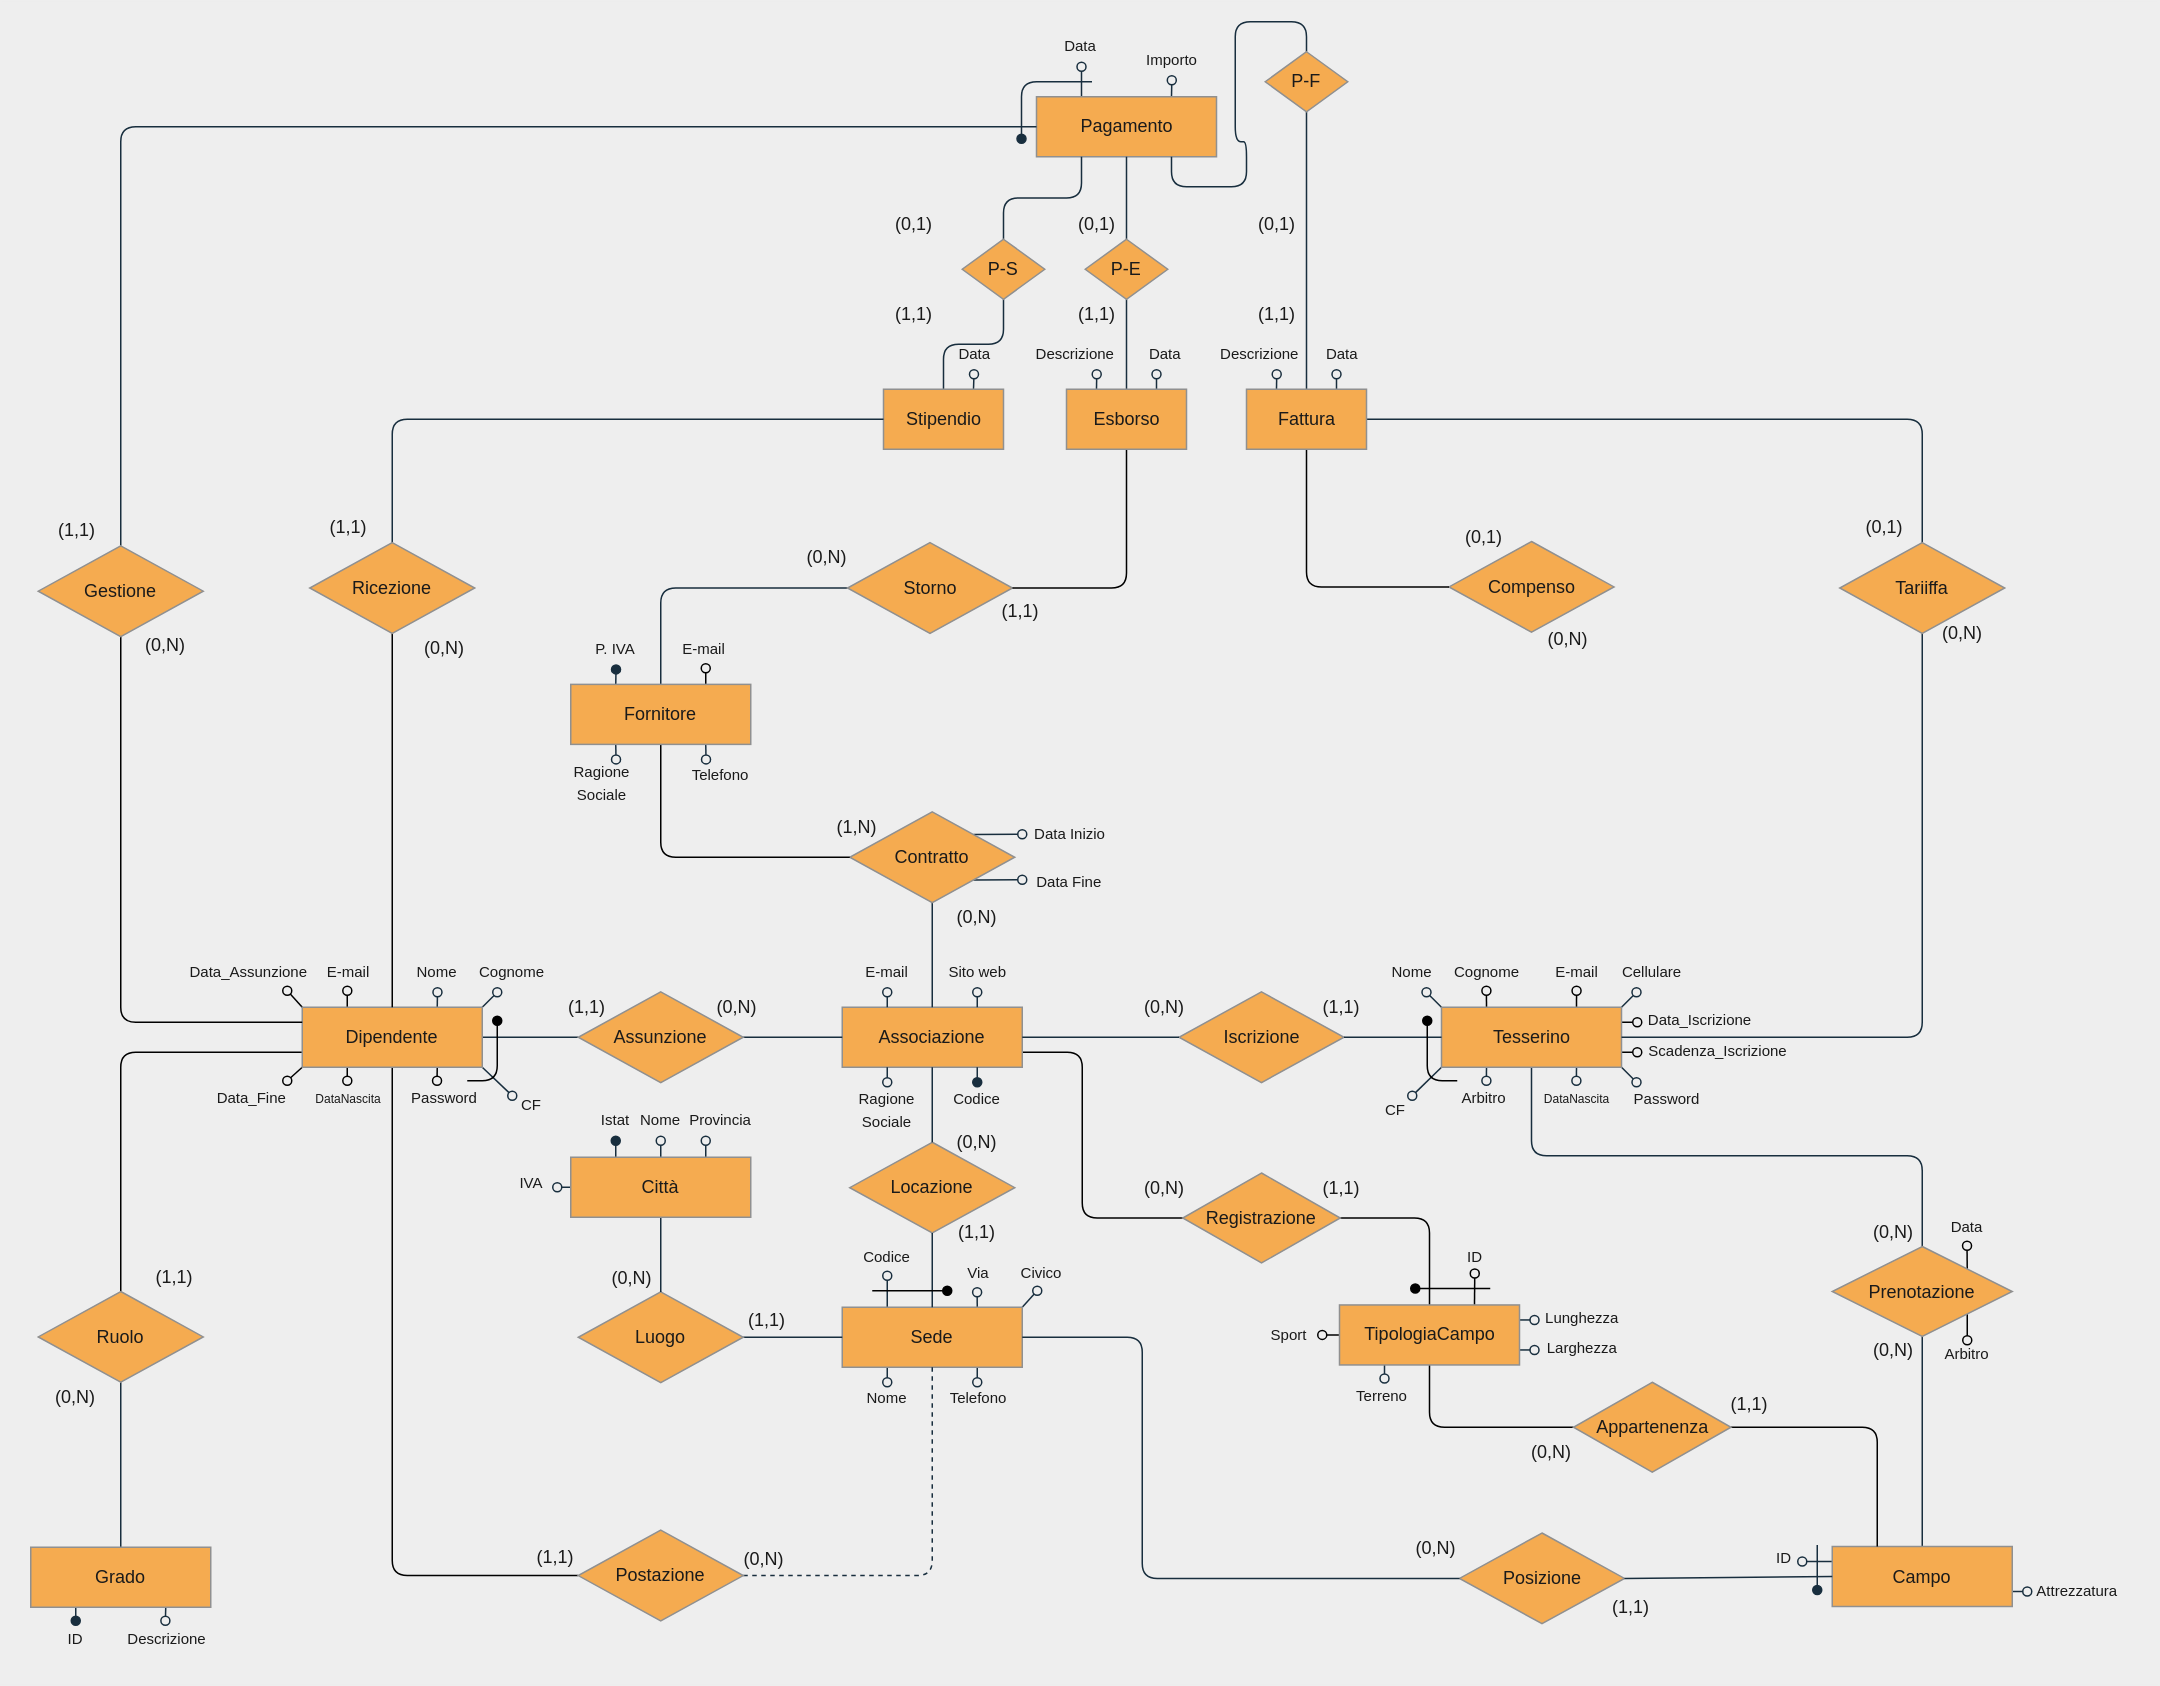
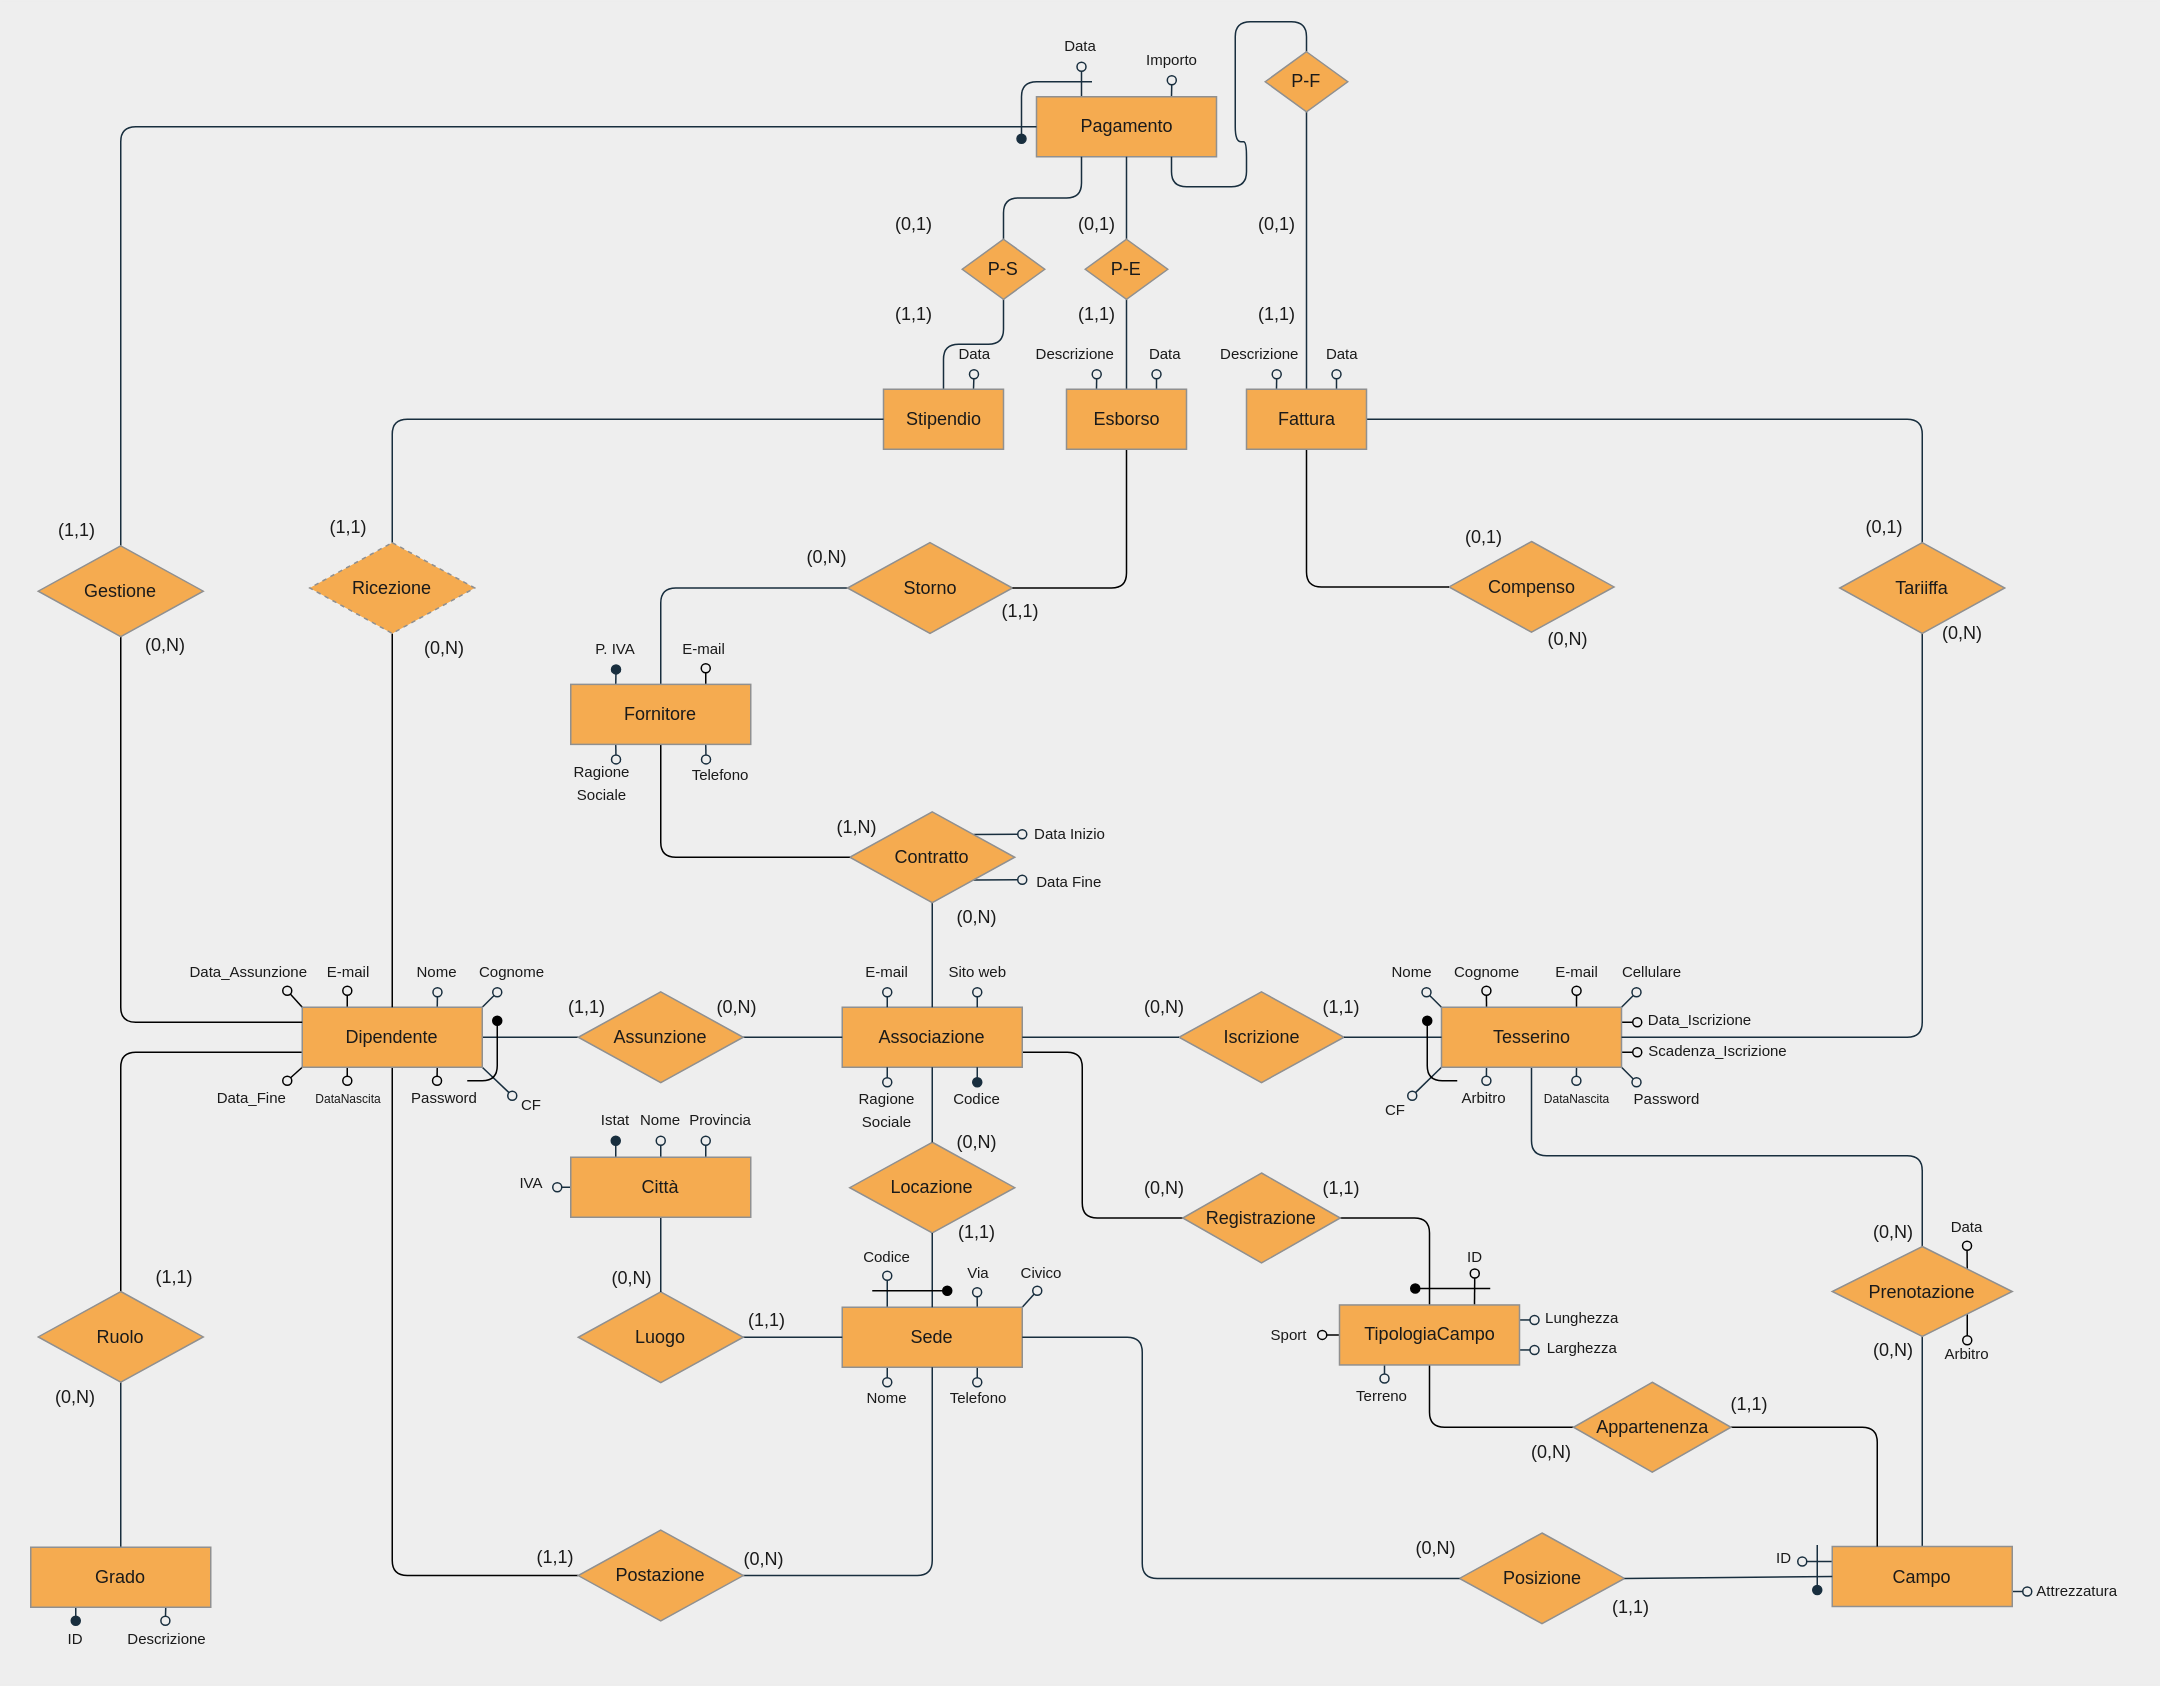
(392, 588) -> (392, 588)
(932, 1562) -> (932, 1562)
